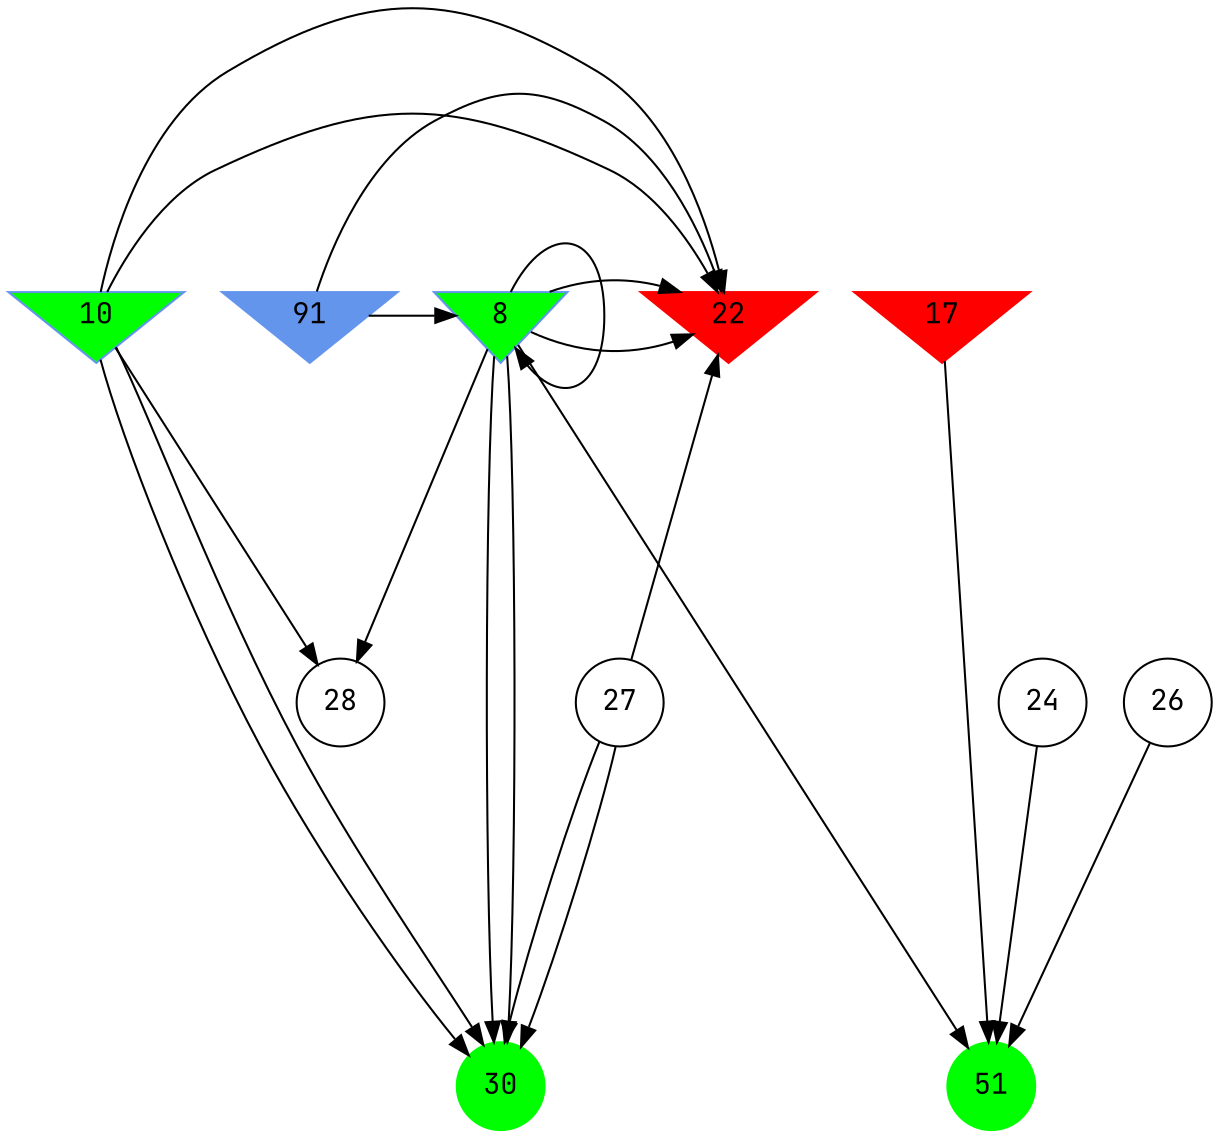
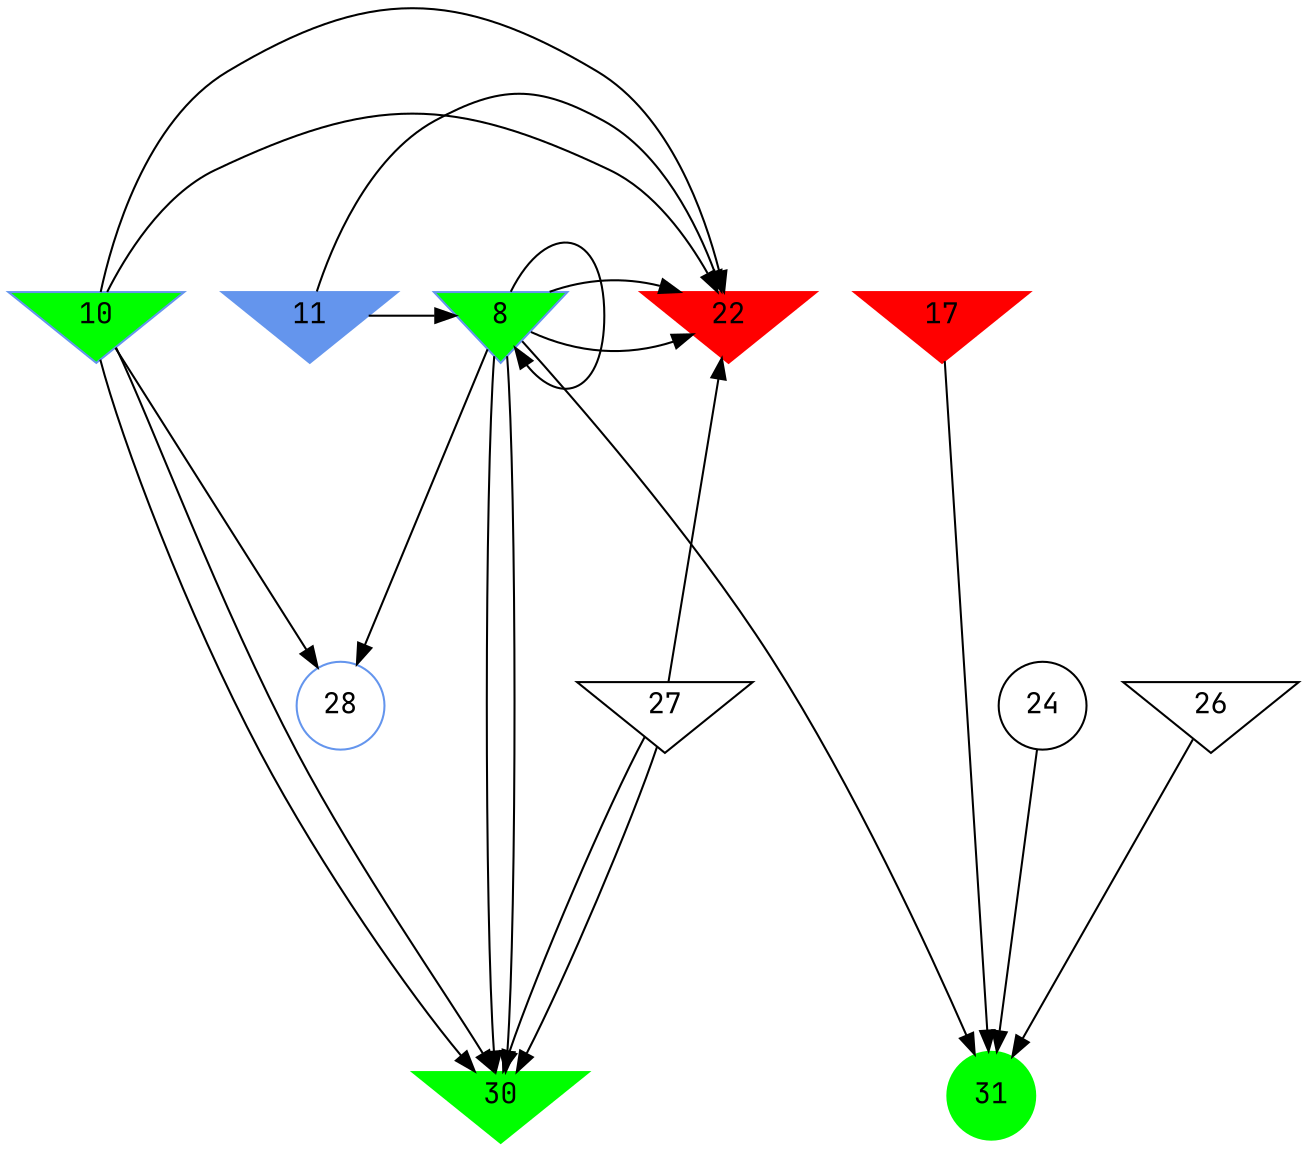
(310, 316) -> (310, 316)
(341, 703) -> (341, 706)
(620, 703) -> (665, 706)
(1168, 703) -> (1211, 706)
(501, 1086) -> (501, 1096)
(991, 1086) -> (991, 1096)
